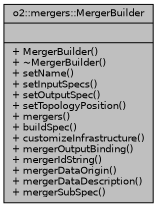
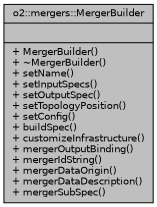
(41, 117) -> (44, 117)
